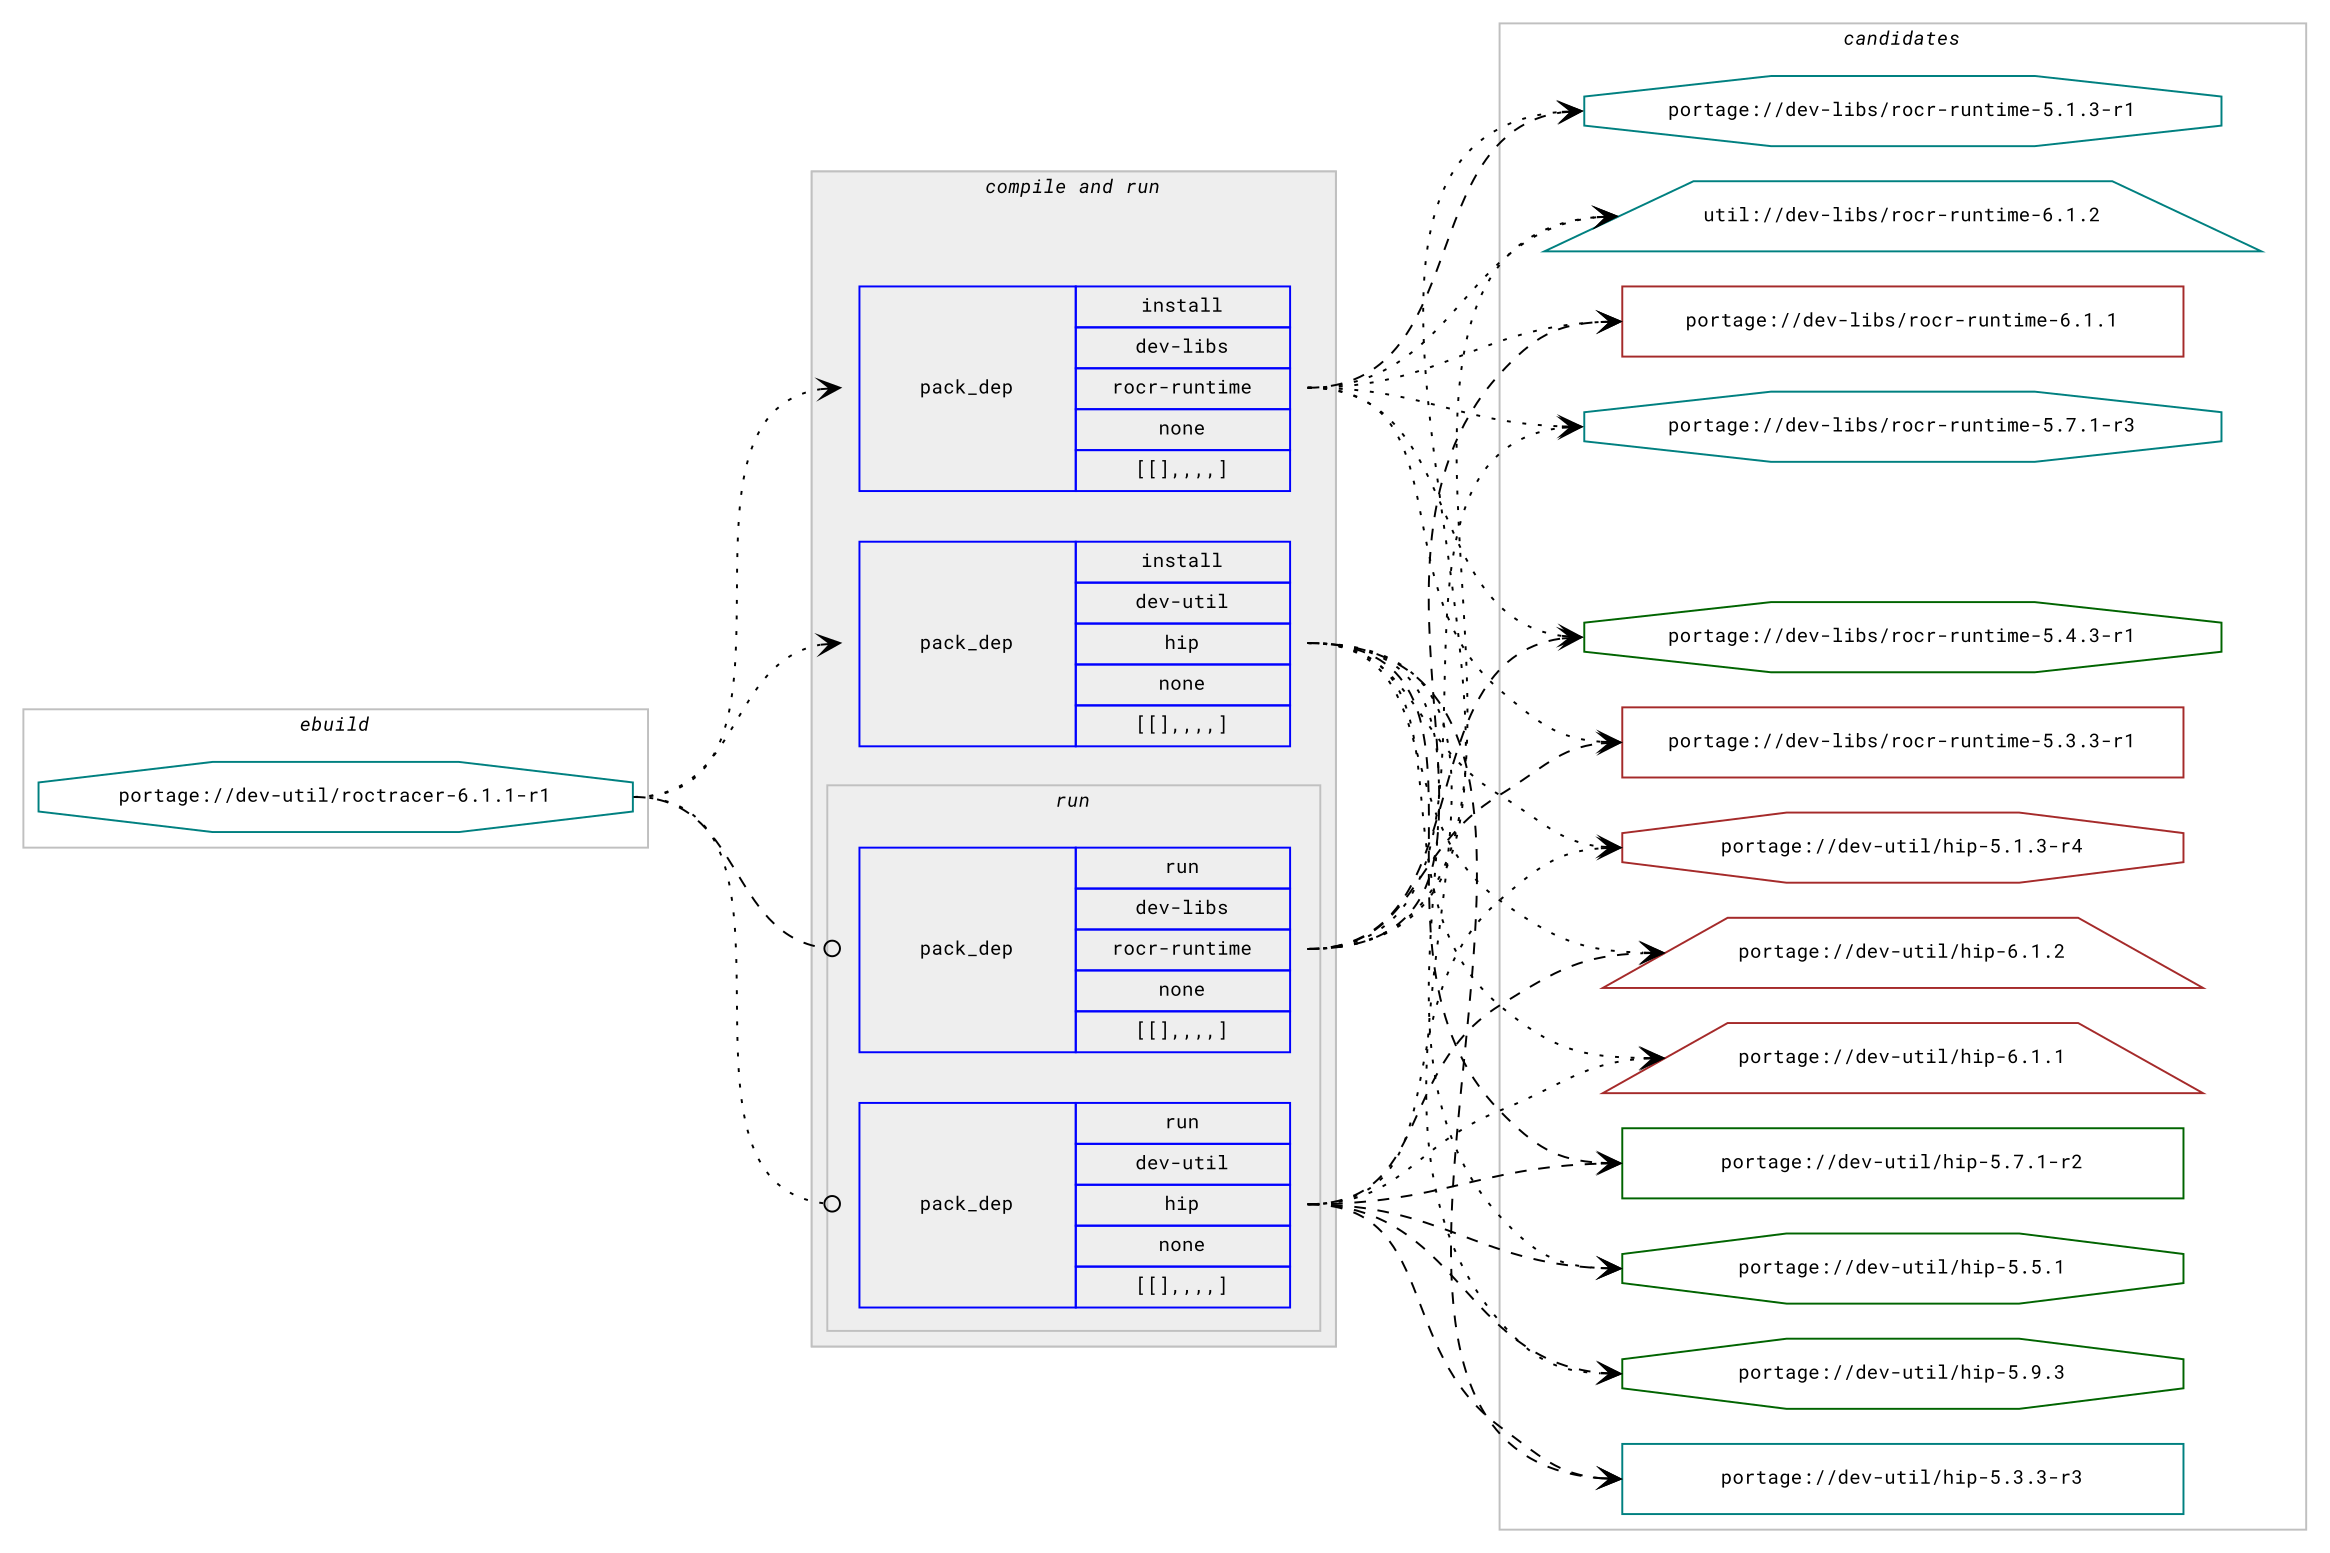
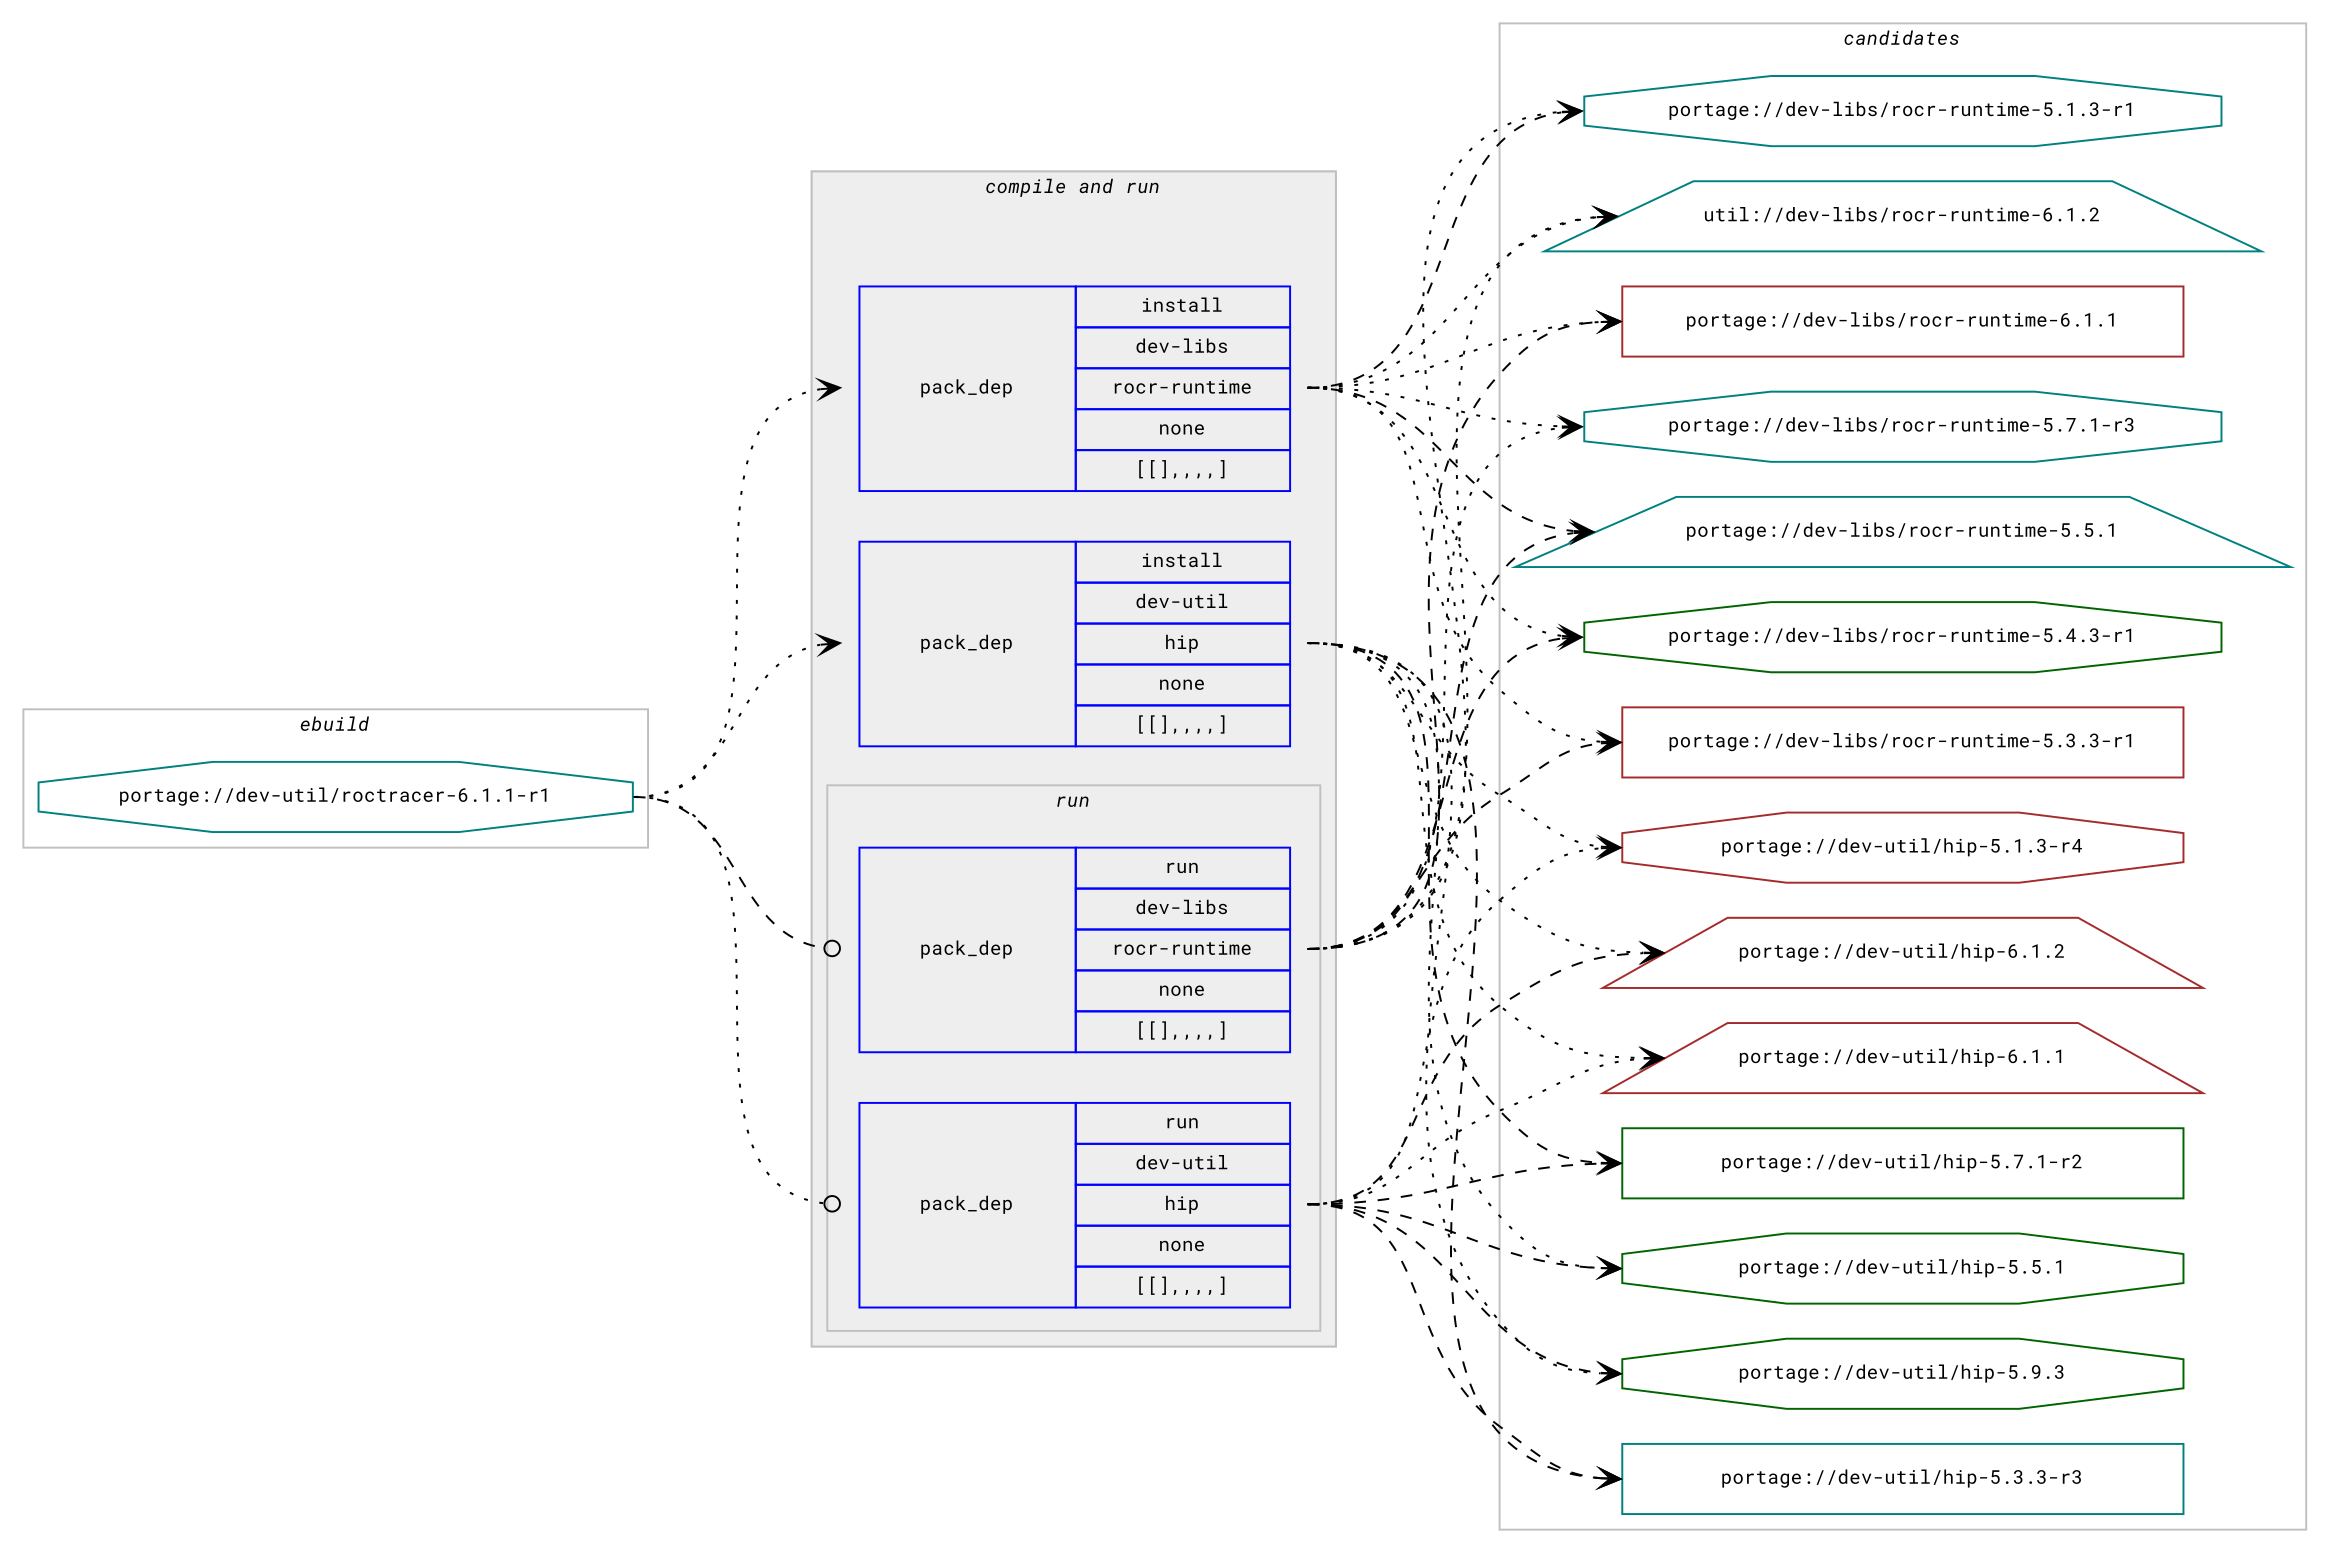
none -> (1903, 532)
